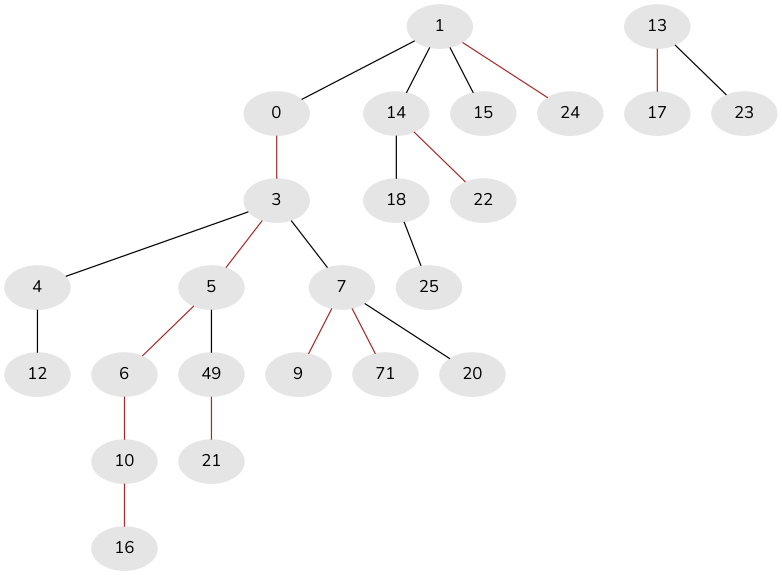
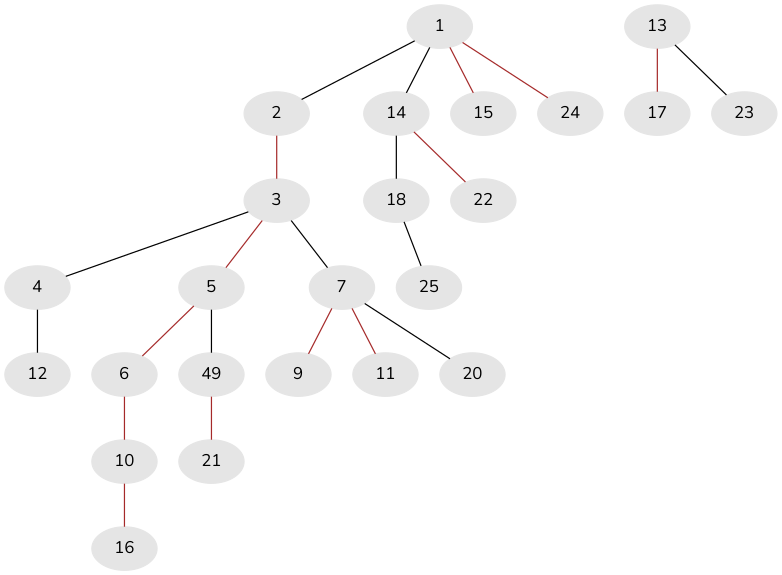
(462, 70) -> (462, 70)
(277, 114) -> (277, 114)
(385, 375) -> (385, 375)
